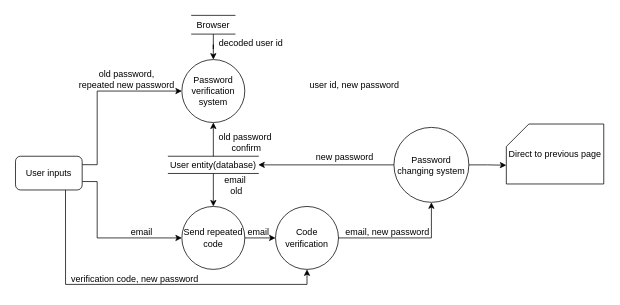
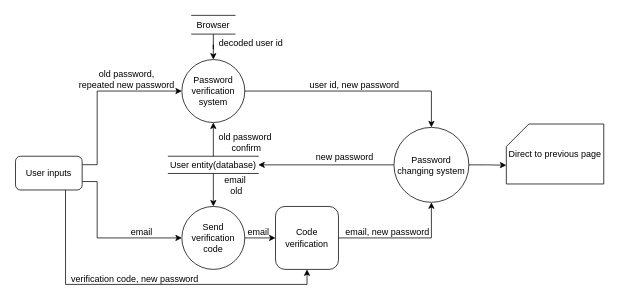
none -> (432, 105)
(213, 238) -> (213, 238)
(307, 238) -> (307, 238)
